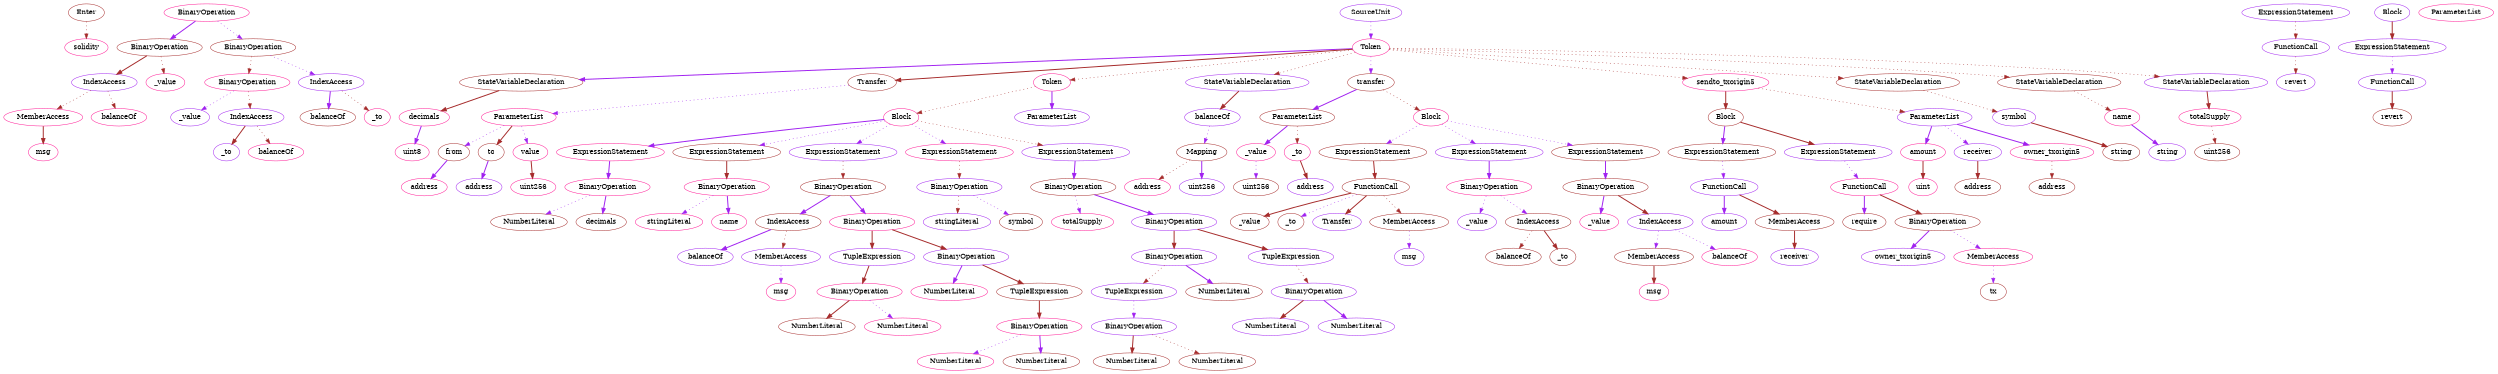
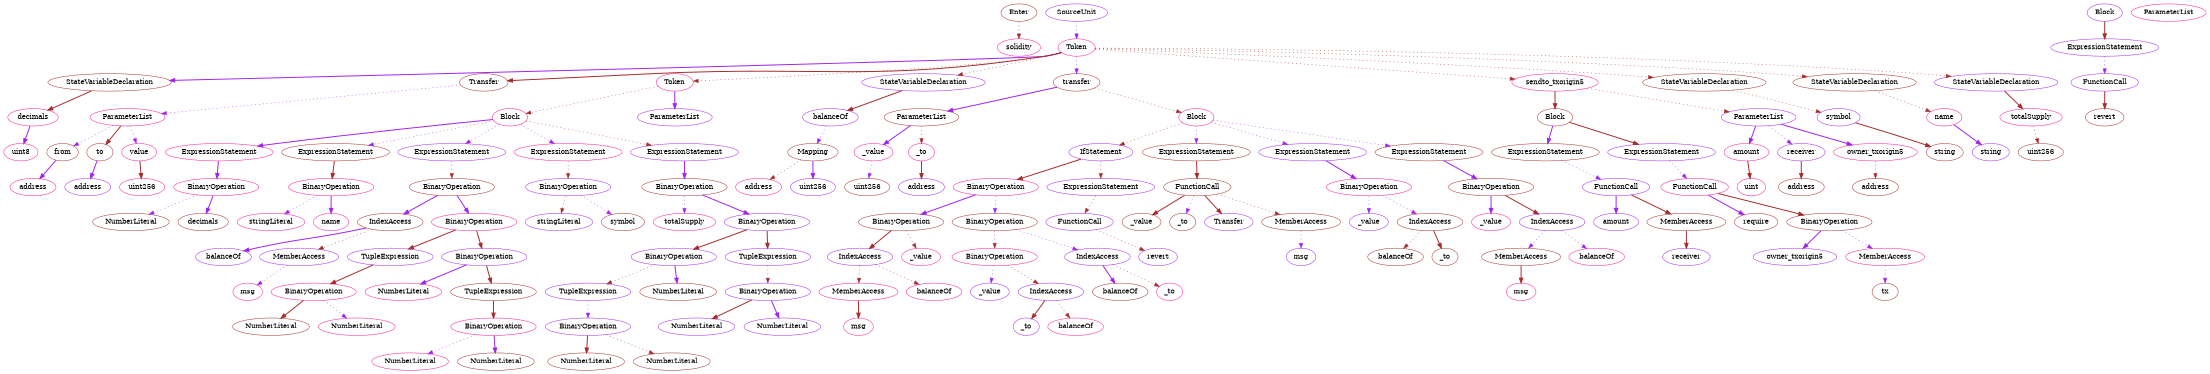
none -> (1101, 152)
